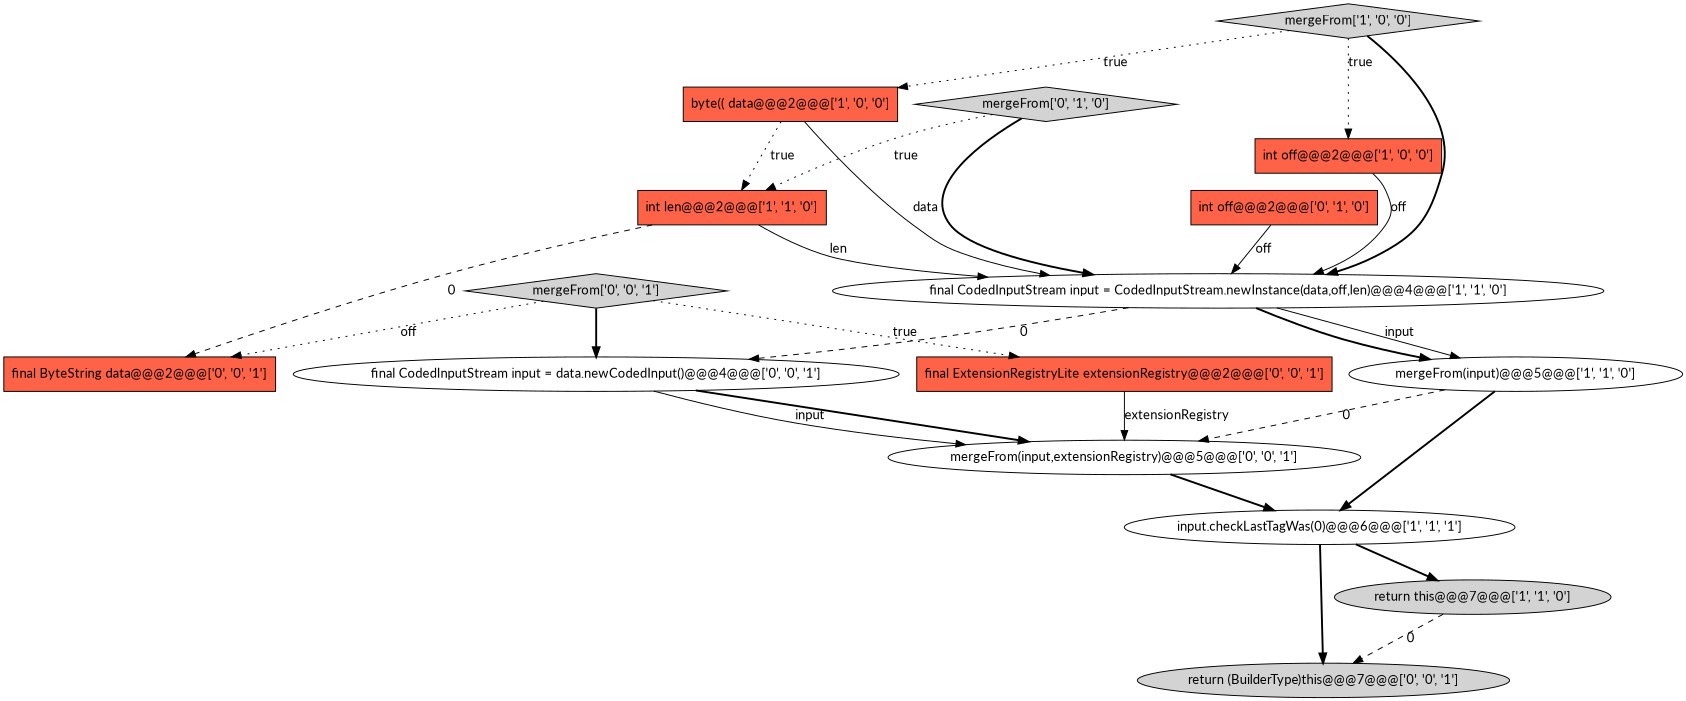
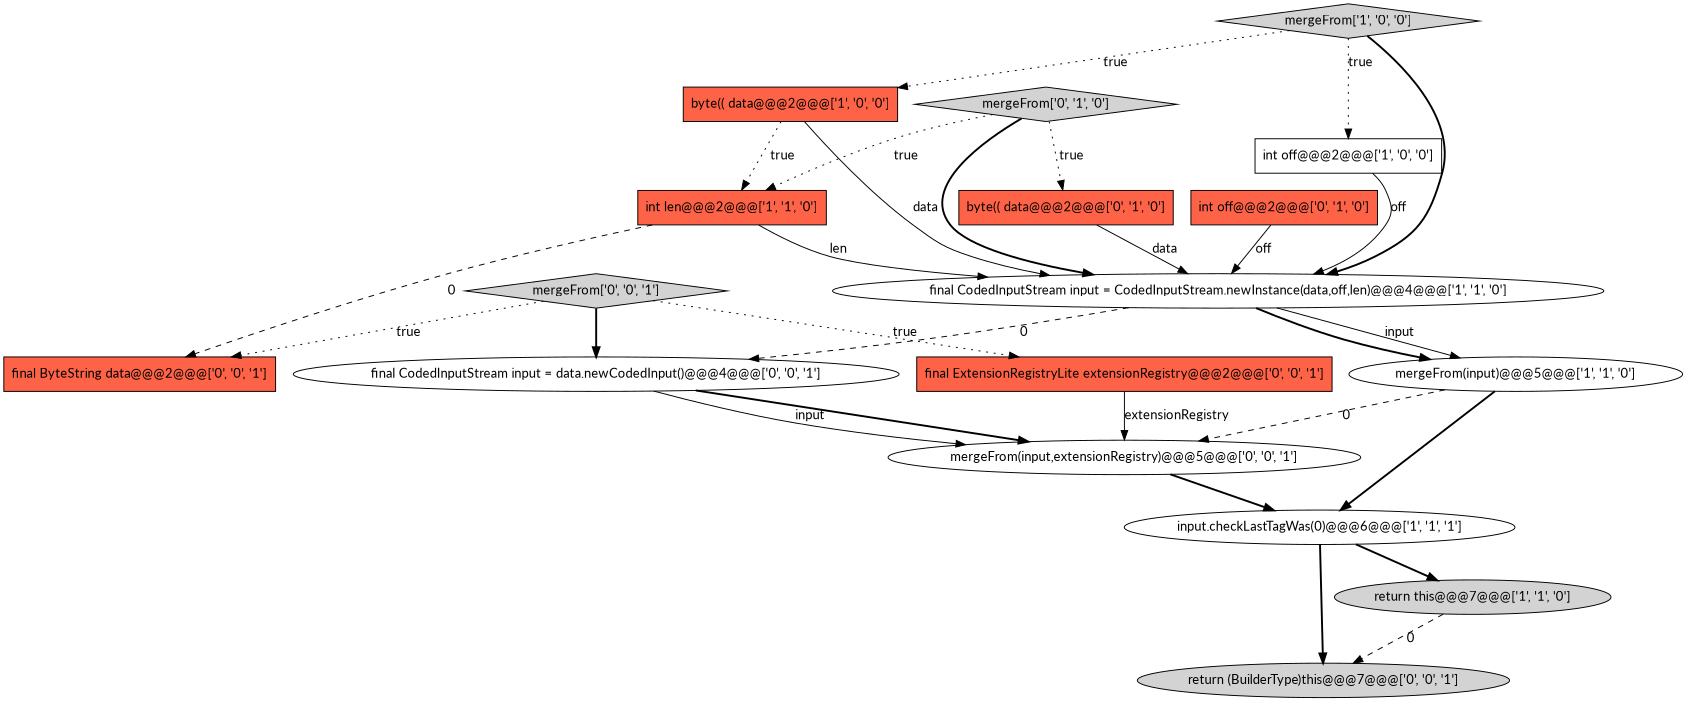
(1348, 156) -> (1348, 156)
none -> (1066, 208)
(409, 333) -> (409, 333)
